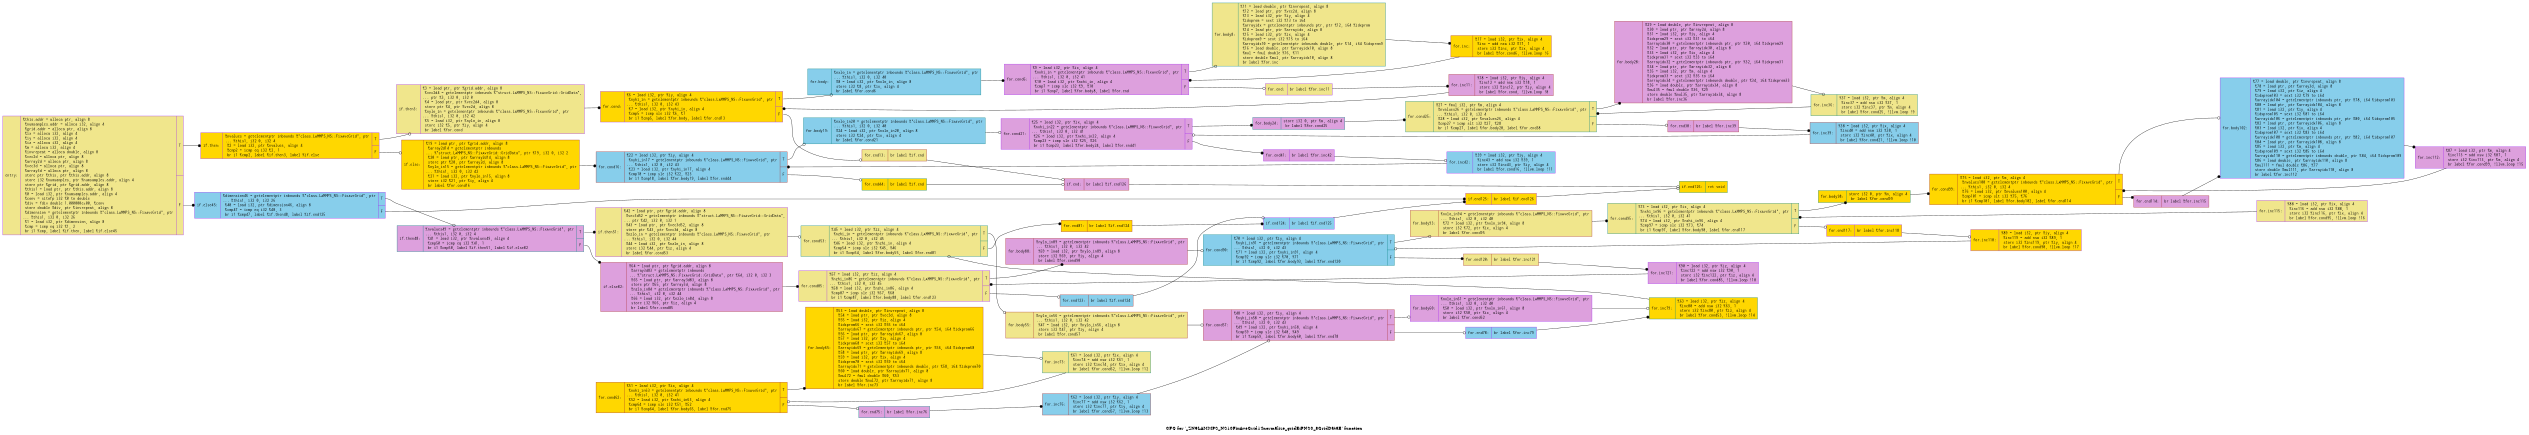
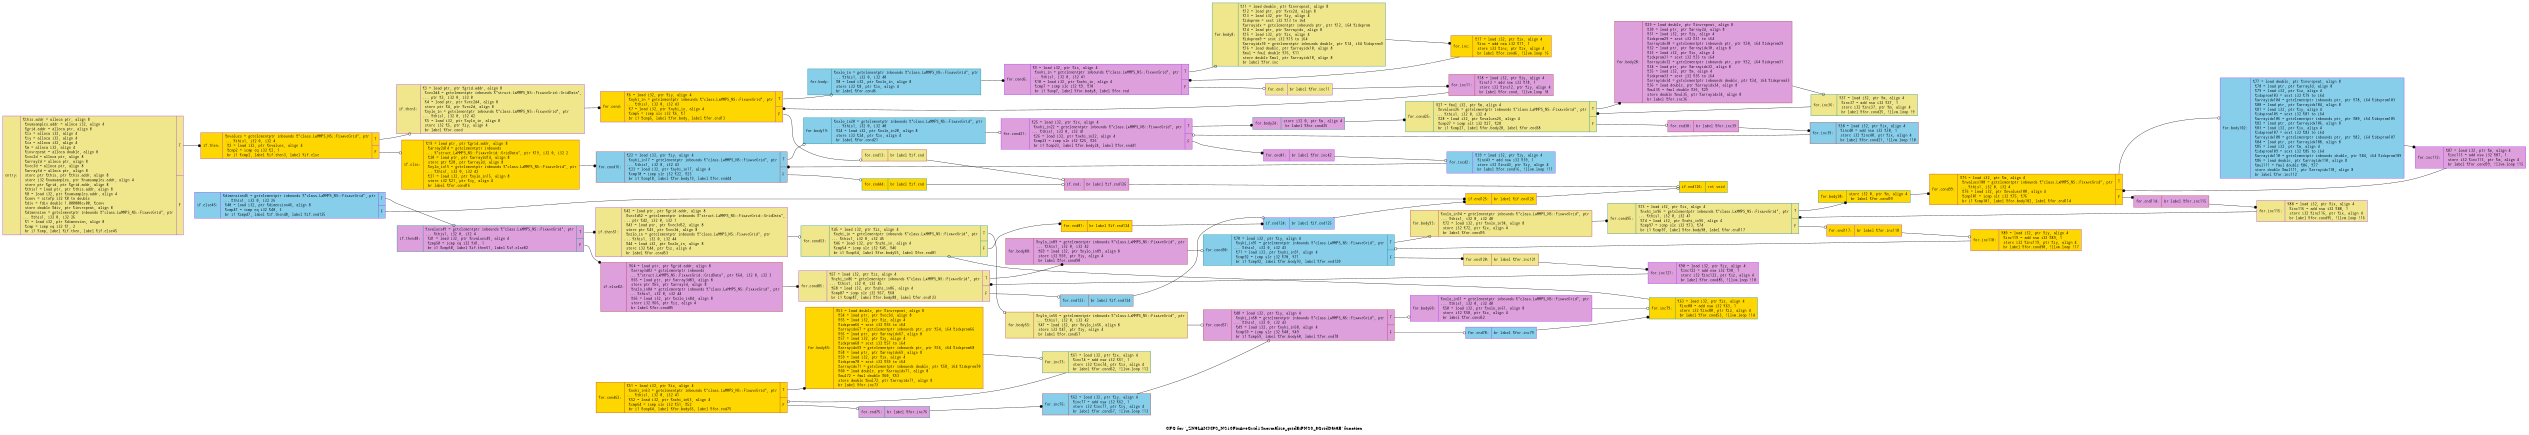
(2200, 187) -> (2232, 206)
(188, 205) -> none
